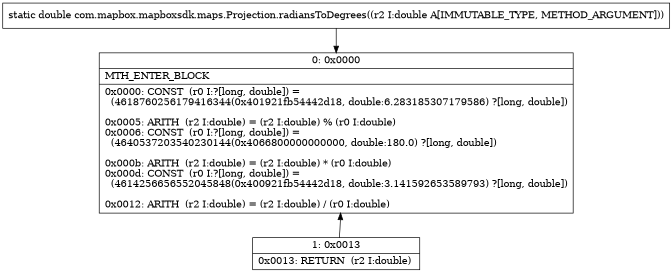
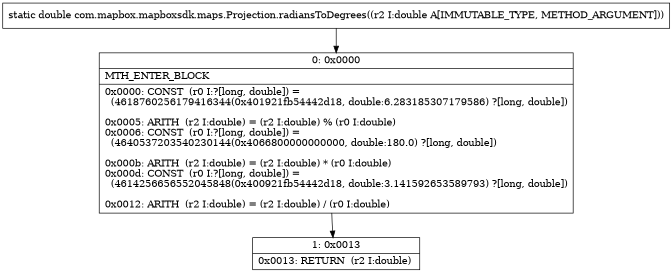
(340, 229) -> (332, 222)
